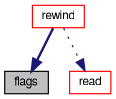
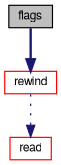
(45, 44) -> (31, 44)
